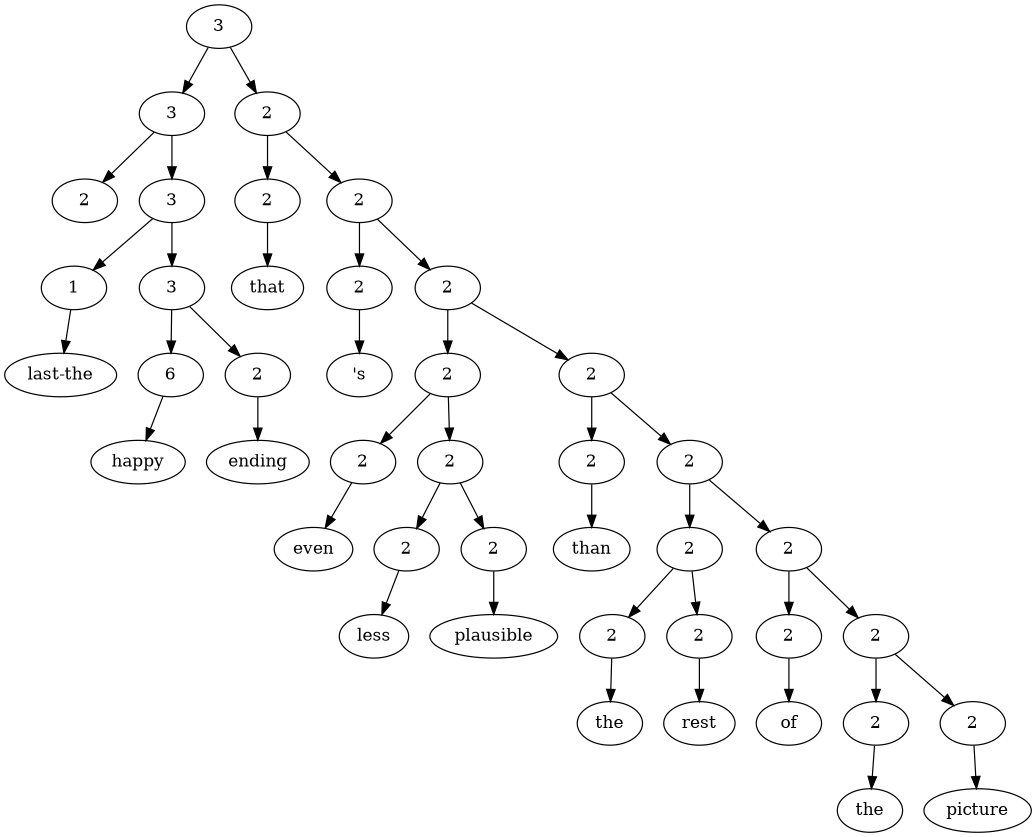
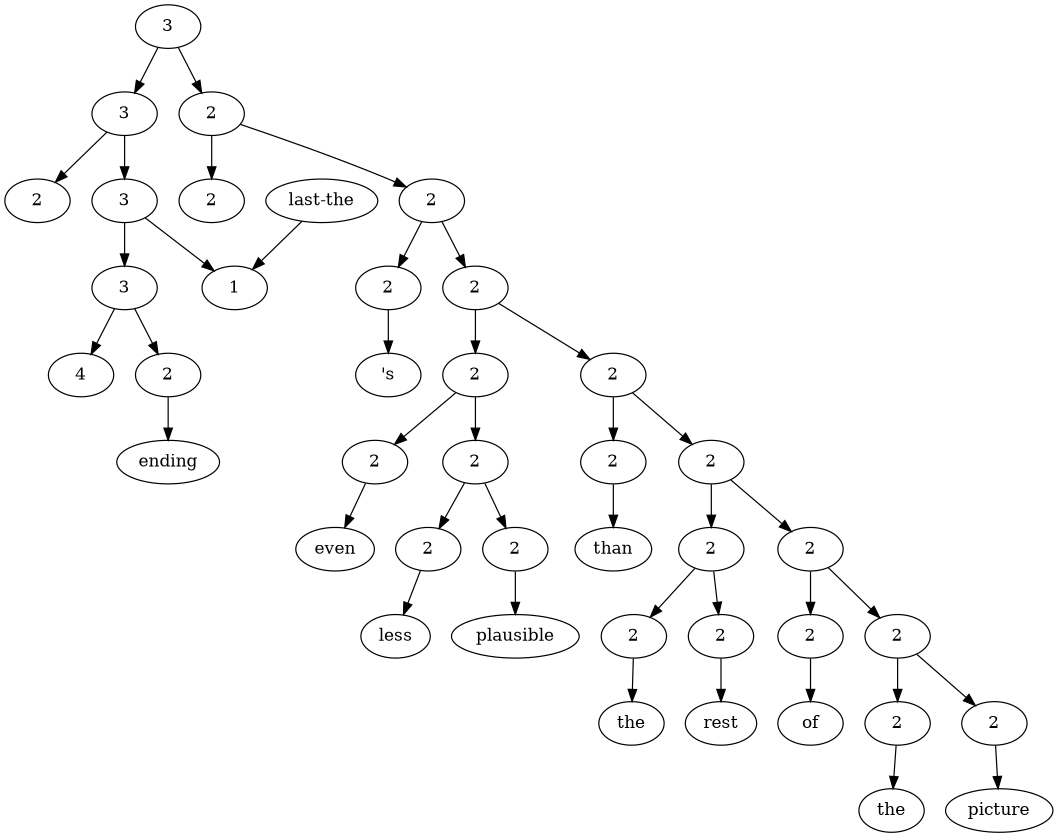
(268, 288) -> none
(68, 325) -> (282, 241)
(171, 375) -> (81, 375)
(138, 462) -> none
